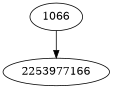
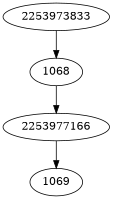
none -> (56, 17)
(56, 17) -> (56, 72)
none -> (56, 182)
